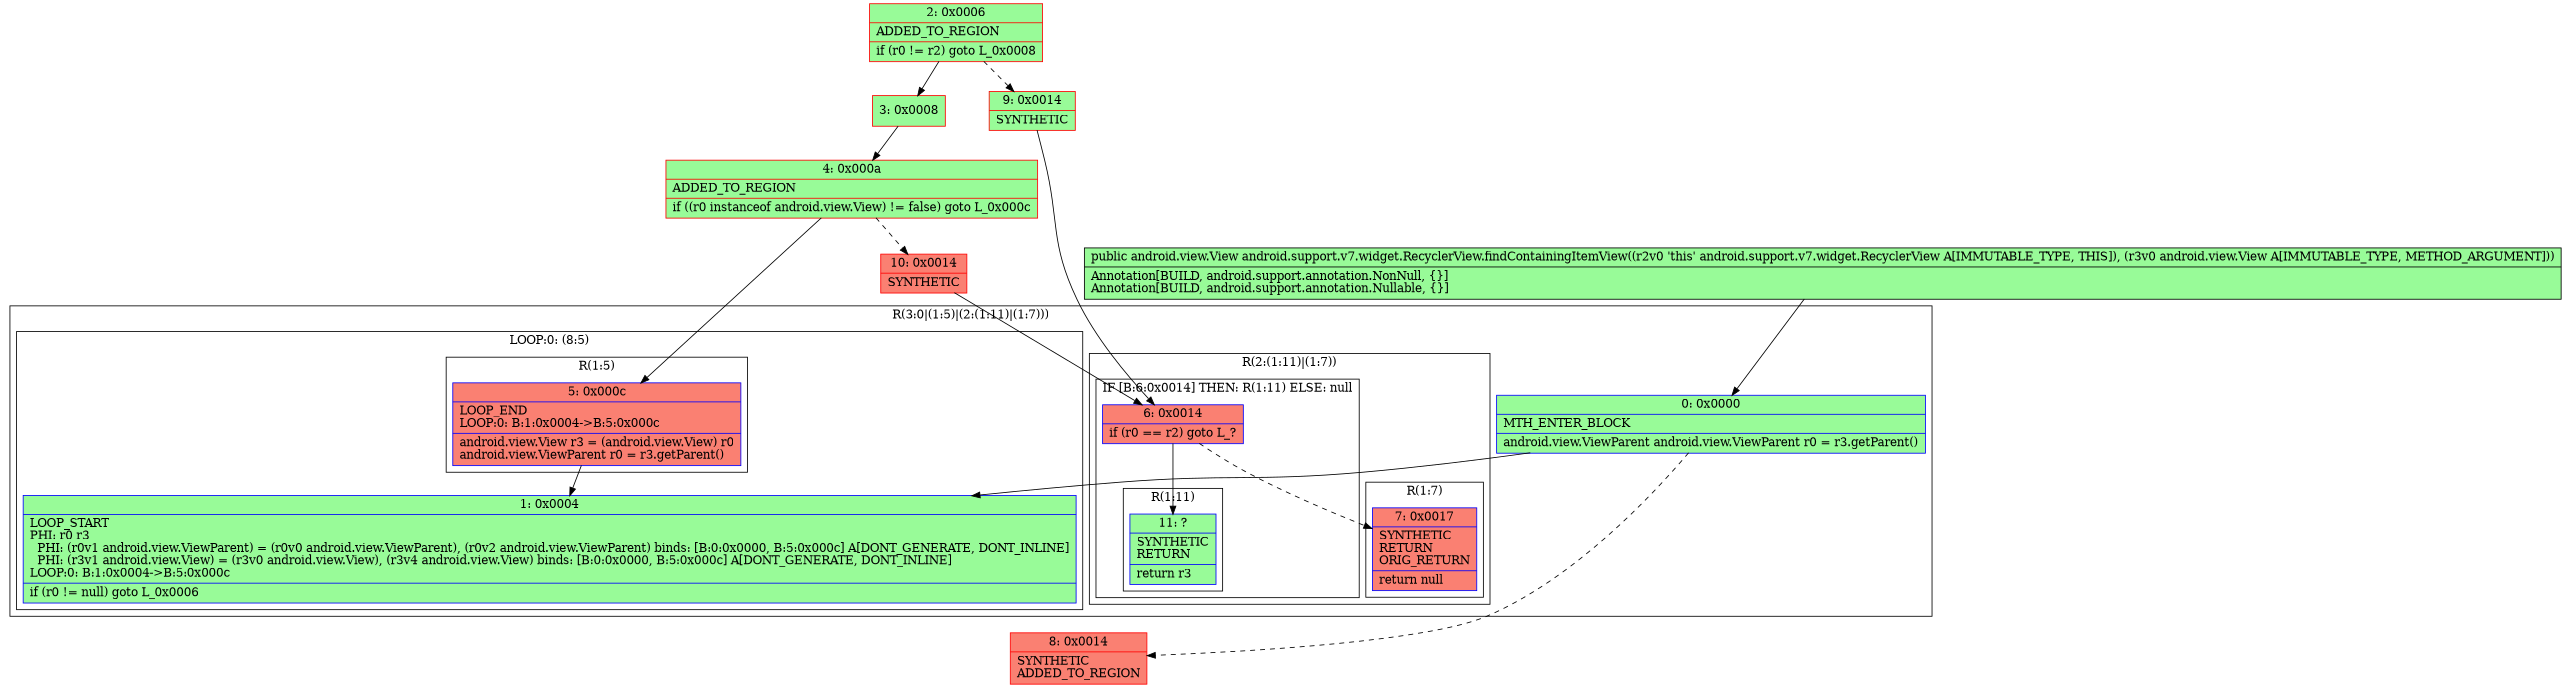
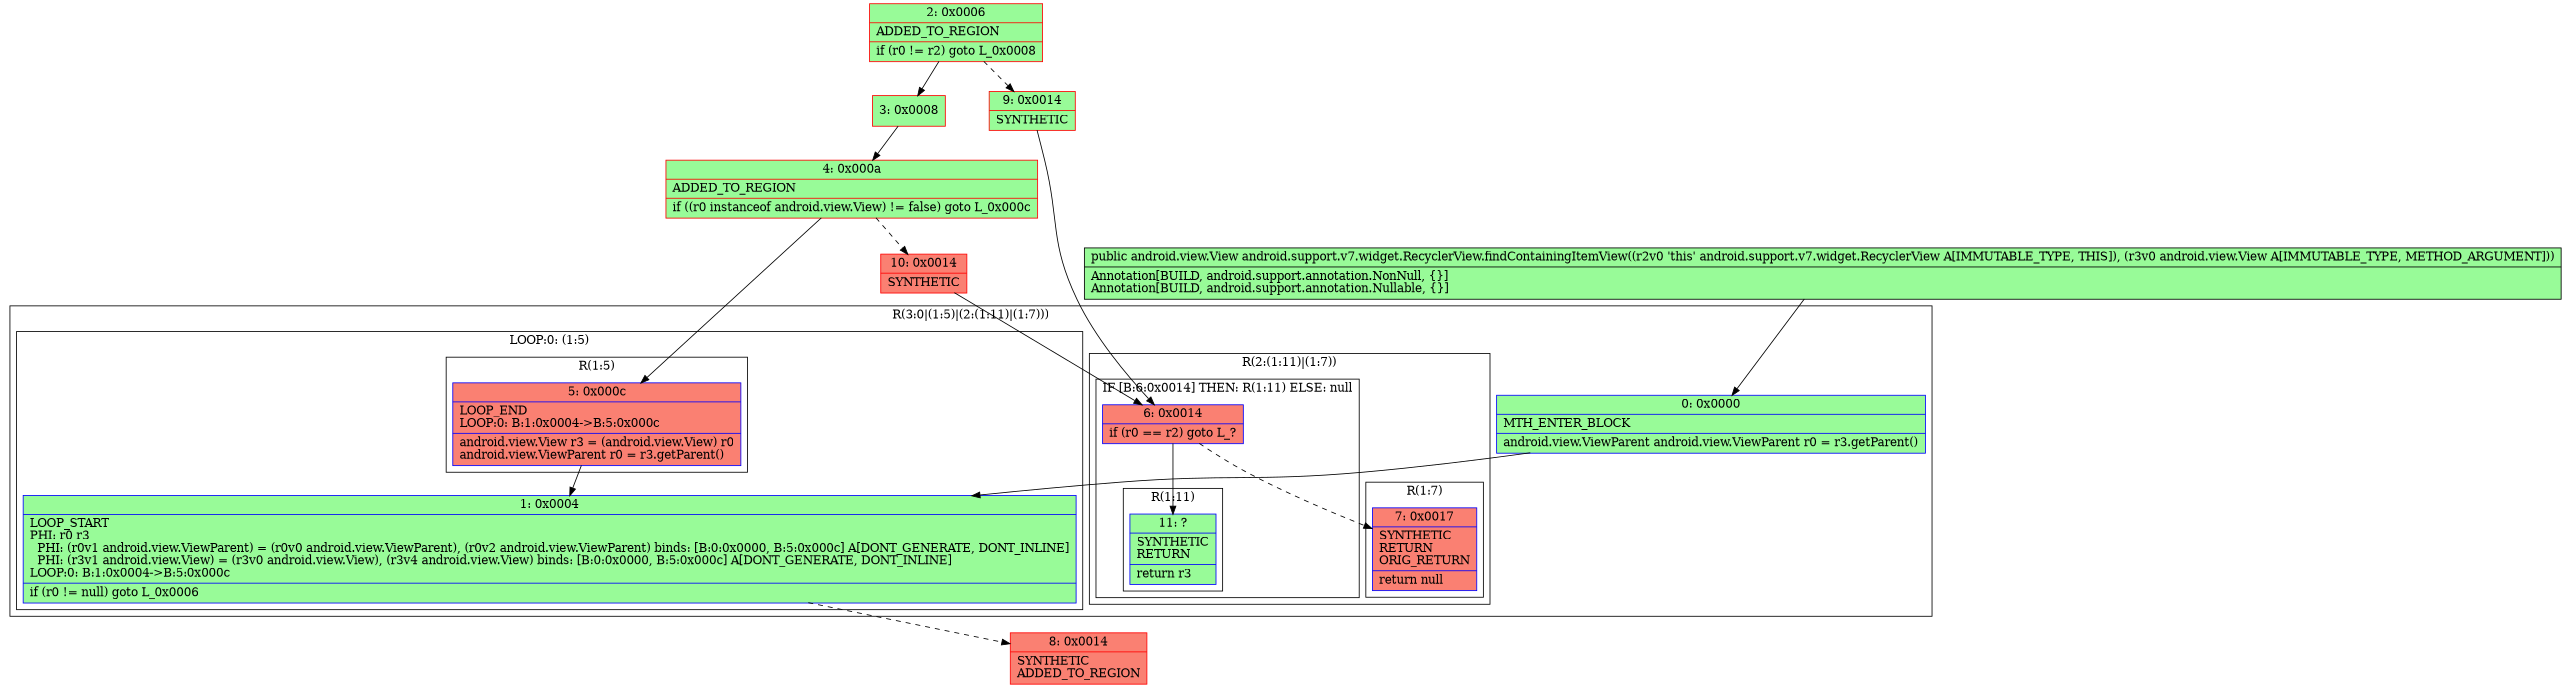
(550, 341) -> (550, 341)
(1452, 627) -> (905, 622)
